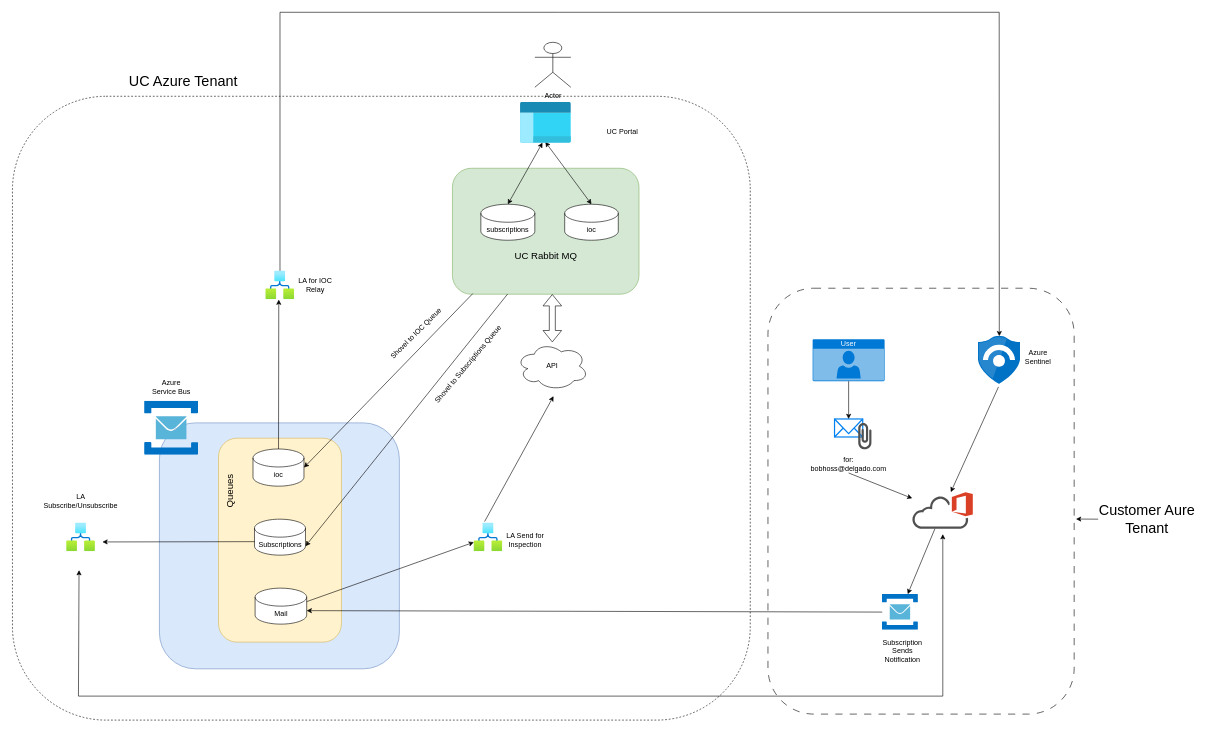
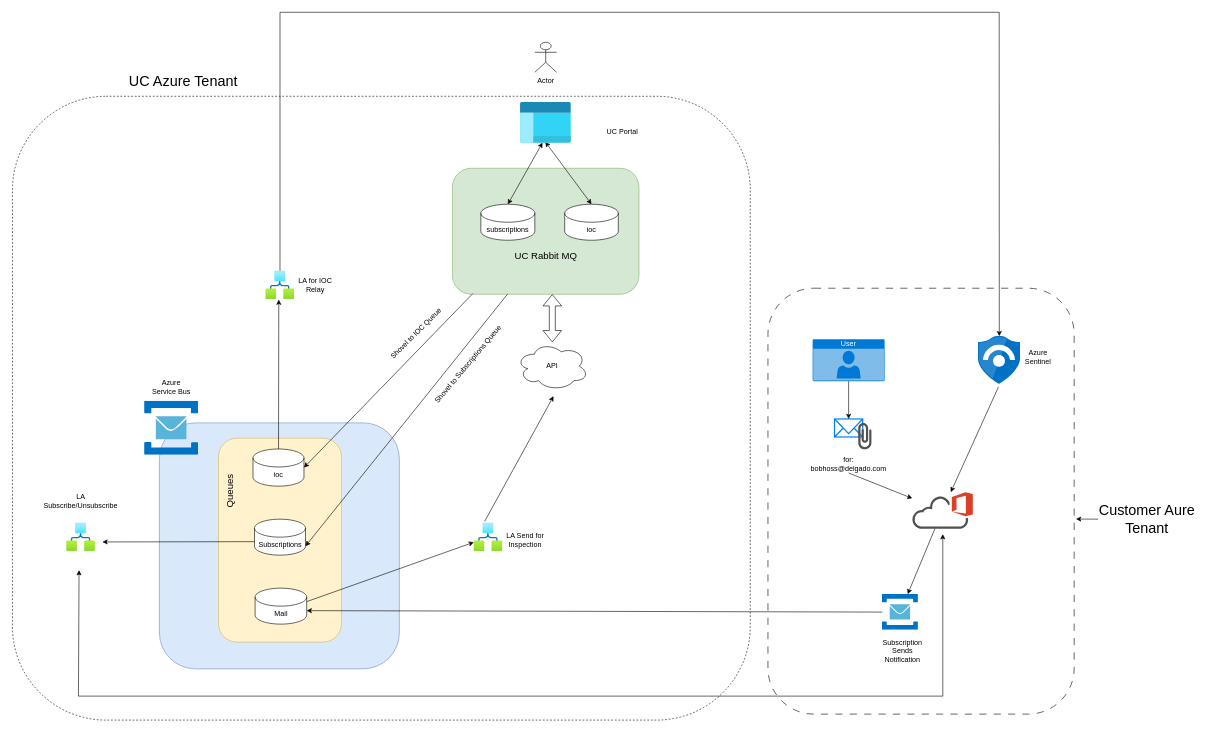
(553, 65) -> (546, 57)
